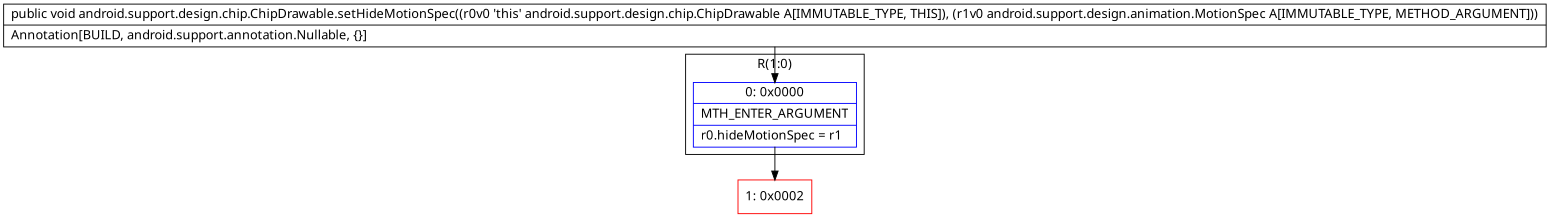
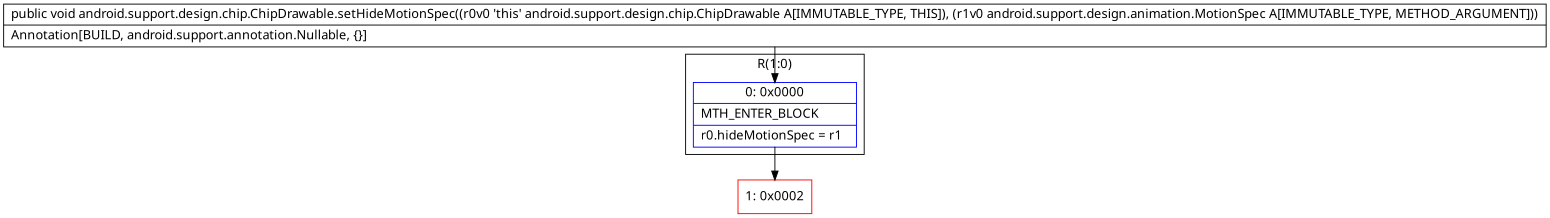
(775, 114) -> (760, 114)
